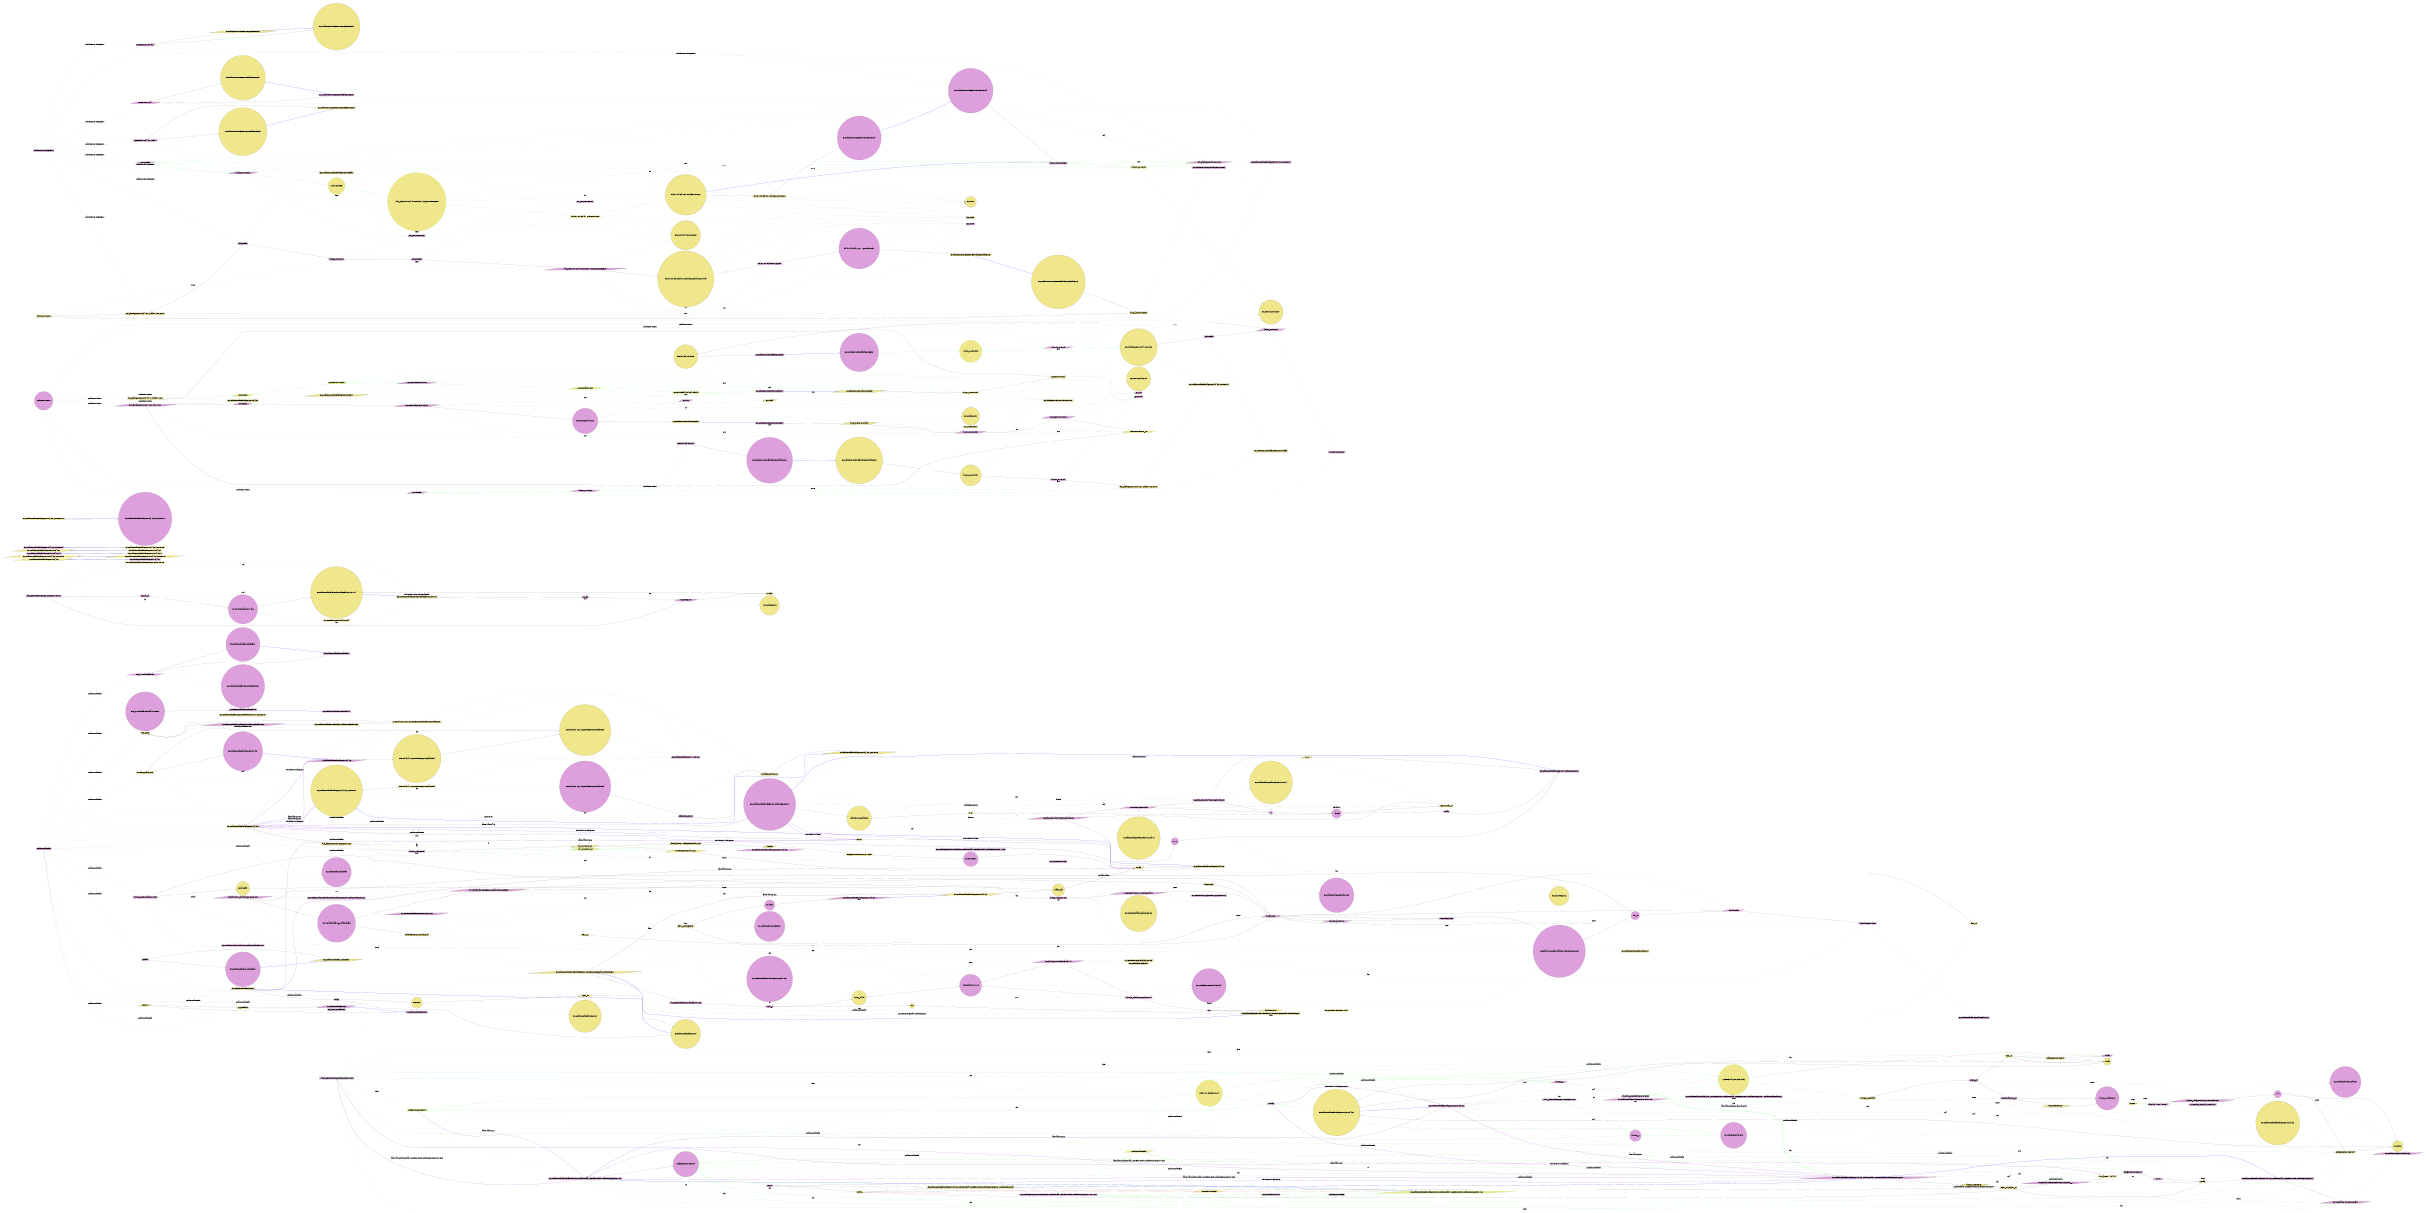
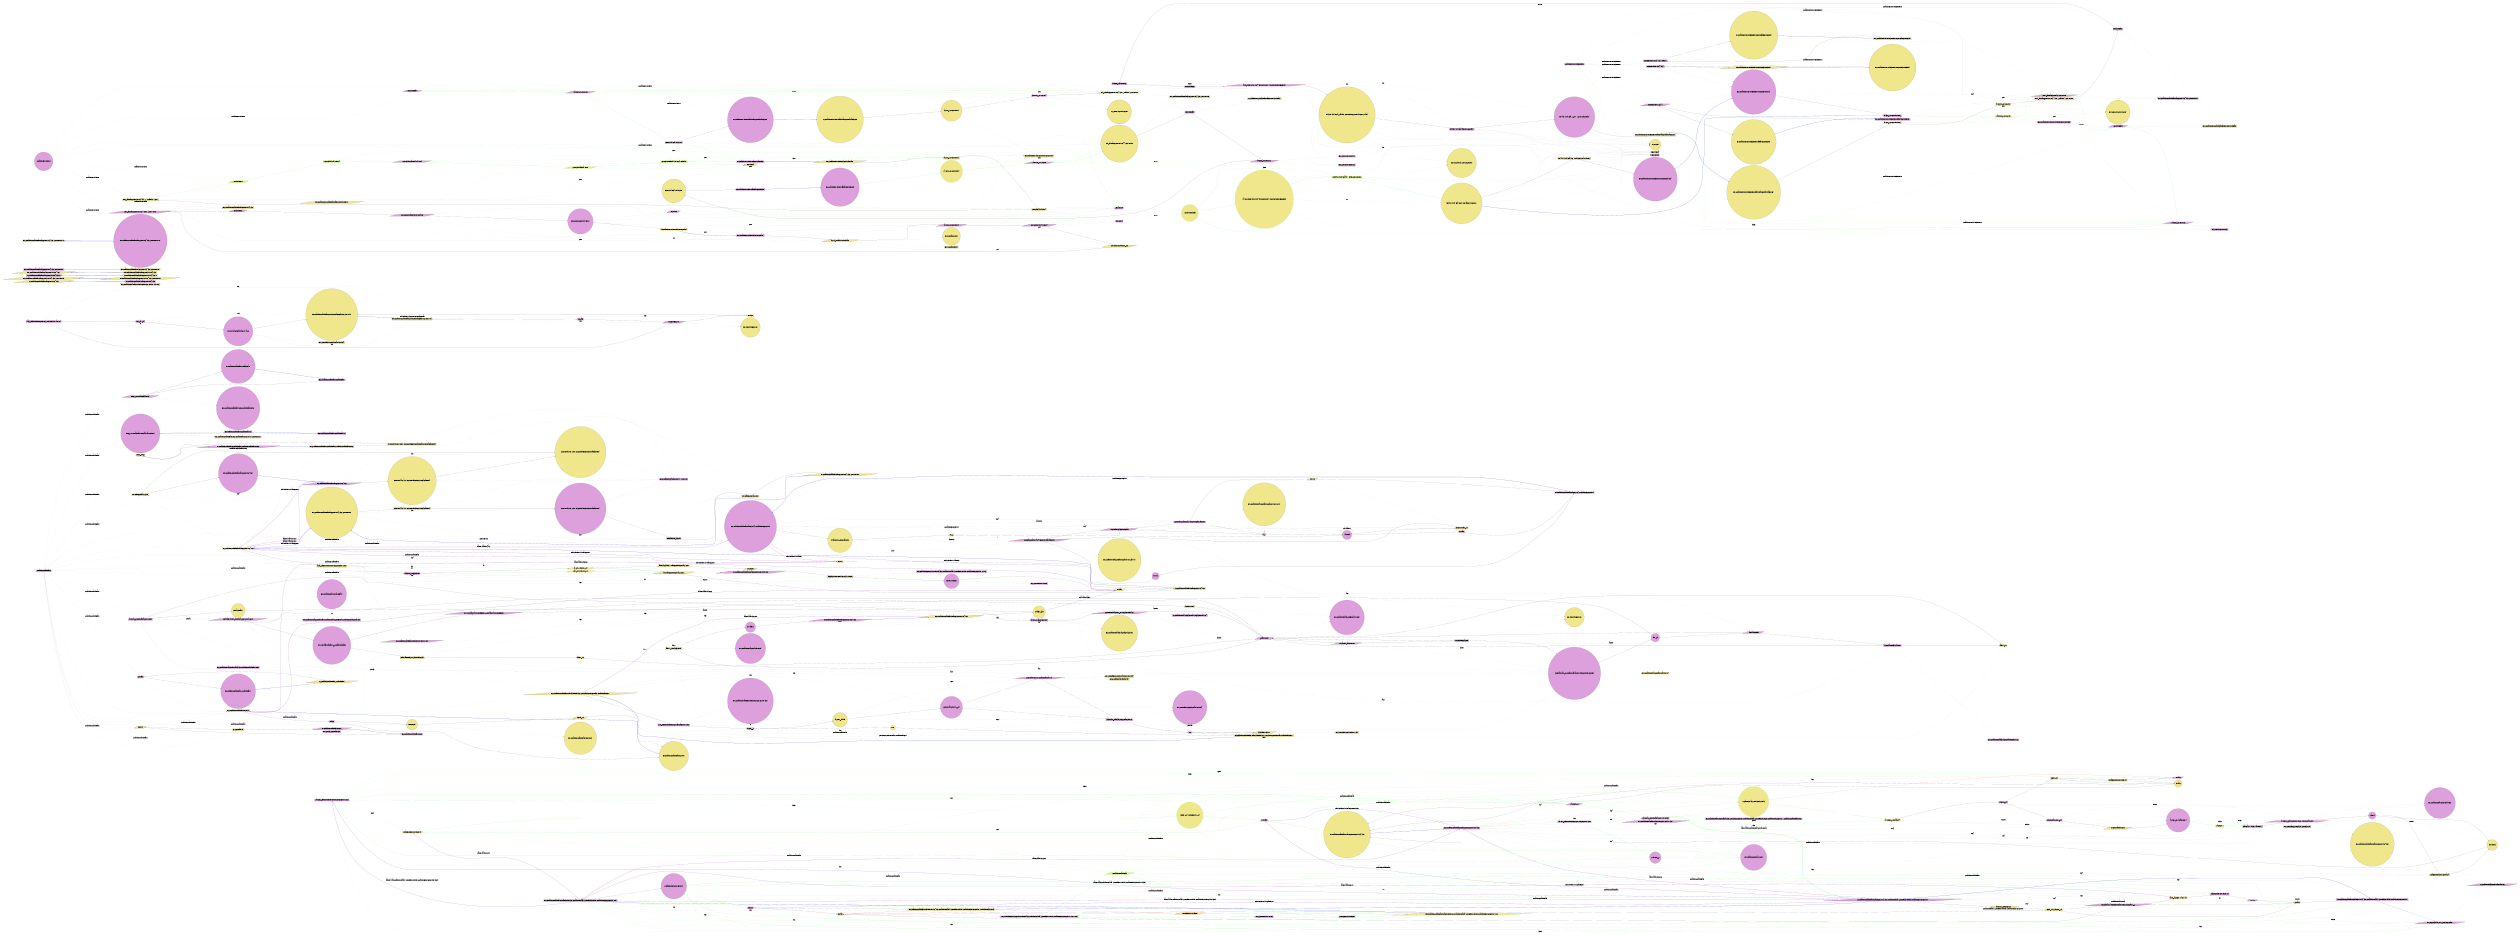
(44, 151) -> (1574, 64)
(772, 169) -> (1152, 217)
